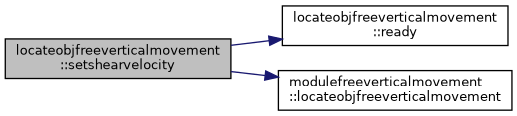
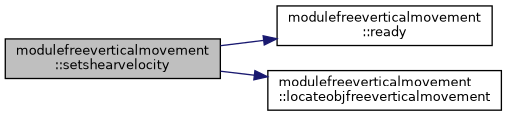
(395, 26) -> (385, 26)
(118, 59) -> (113, 59)
